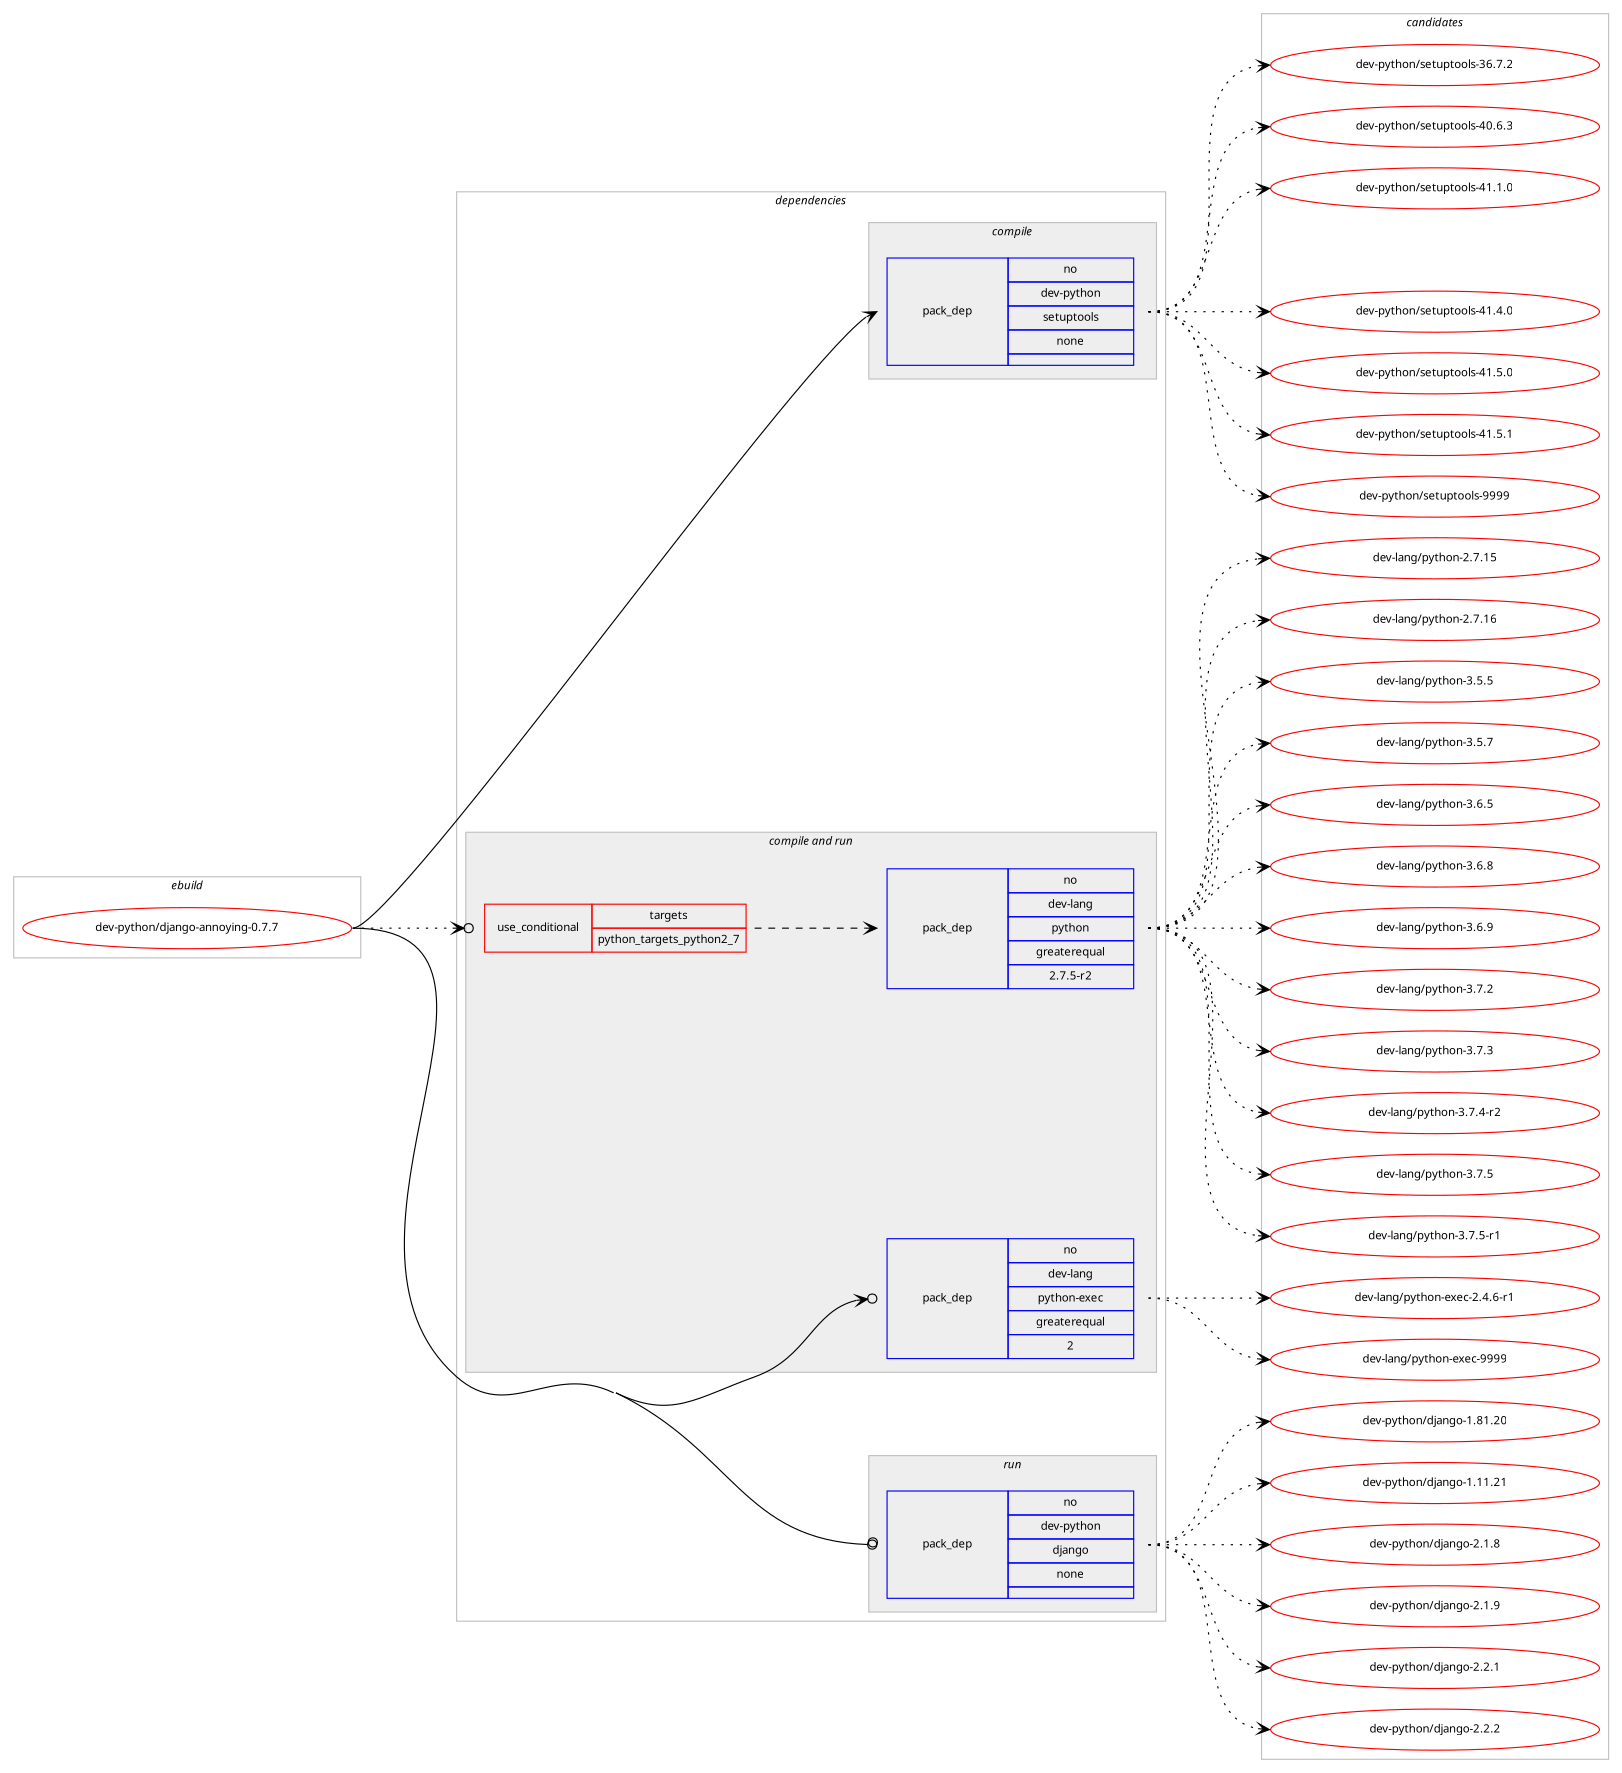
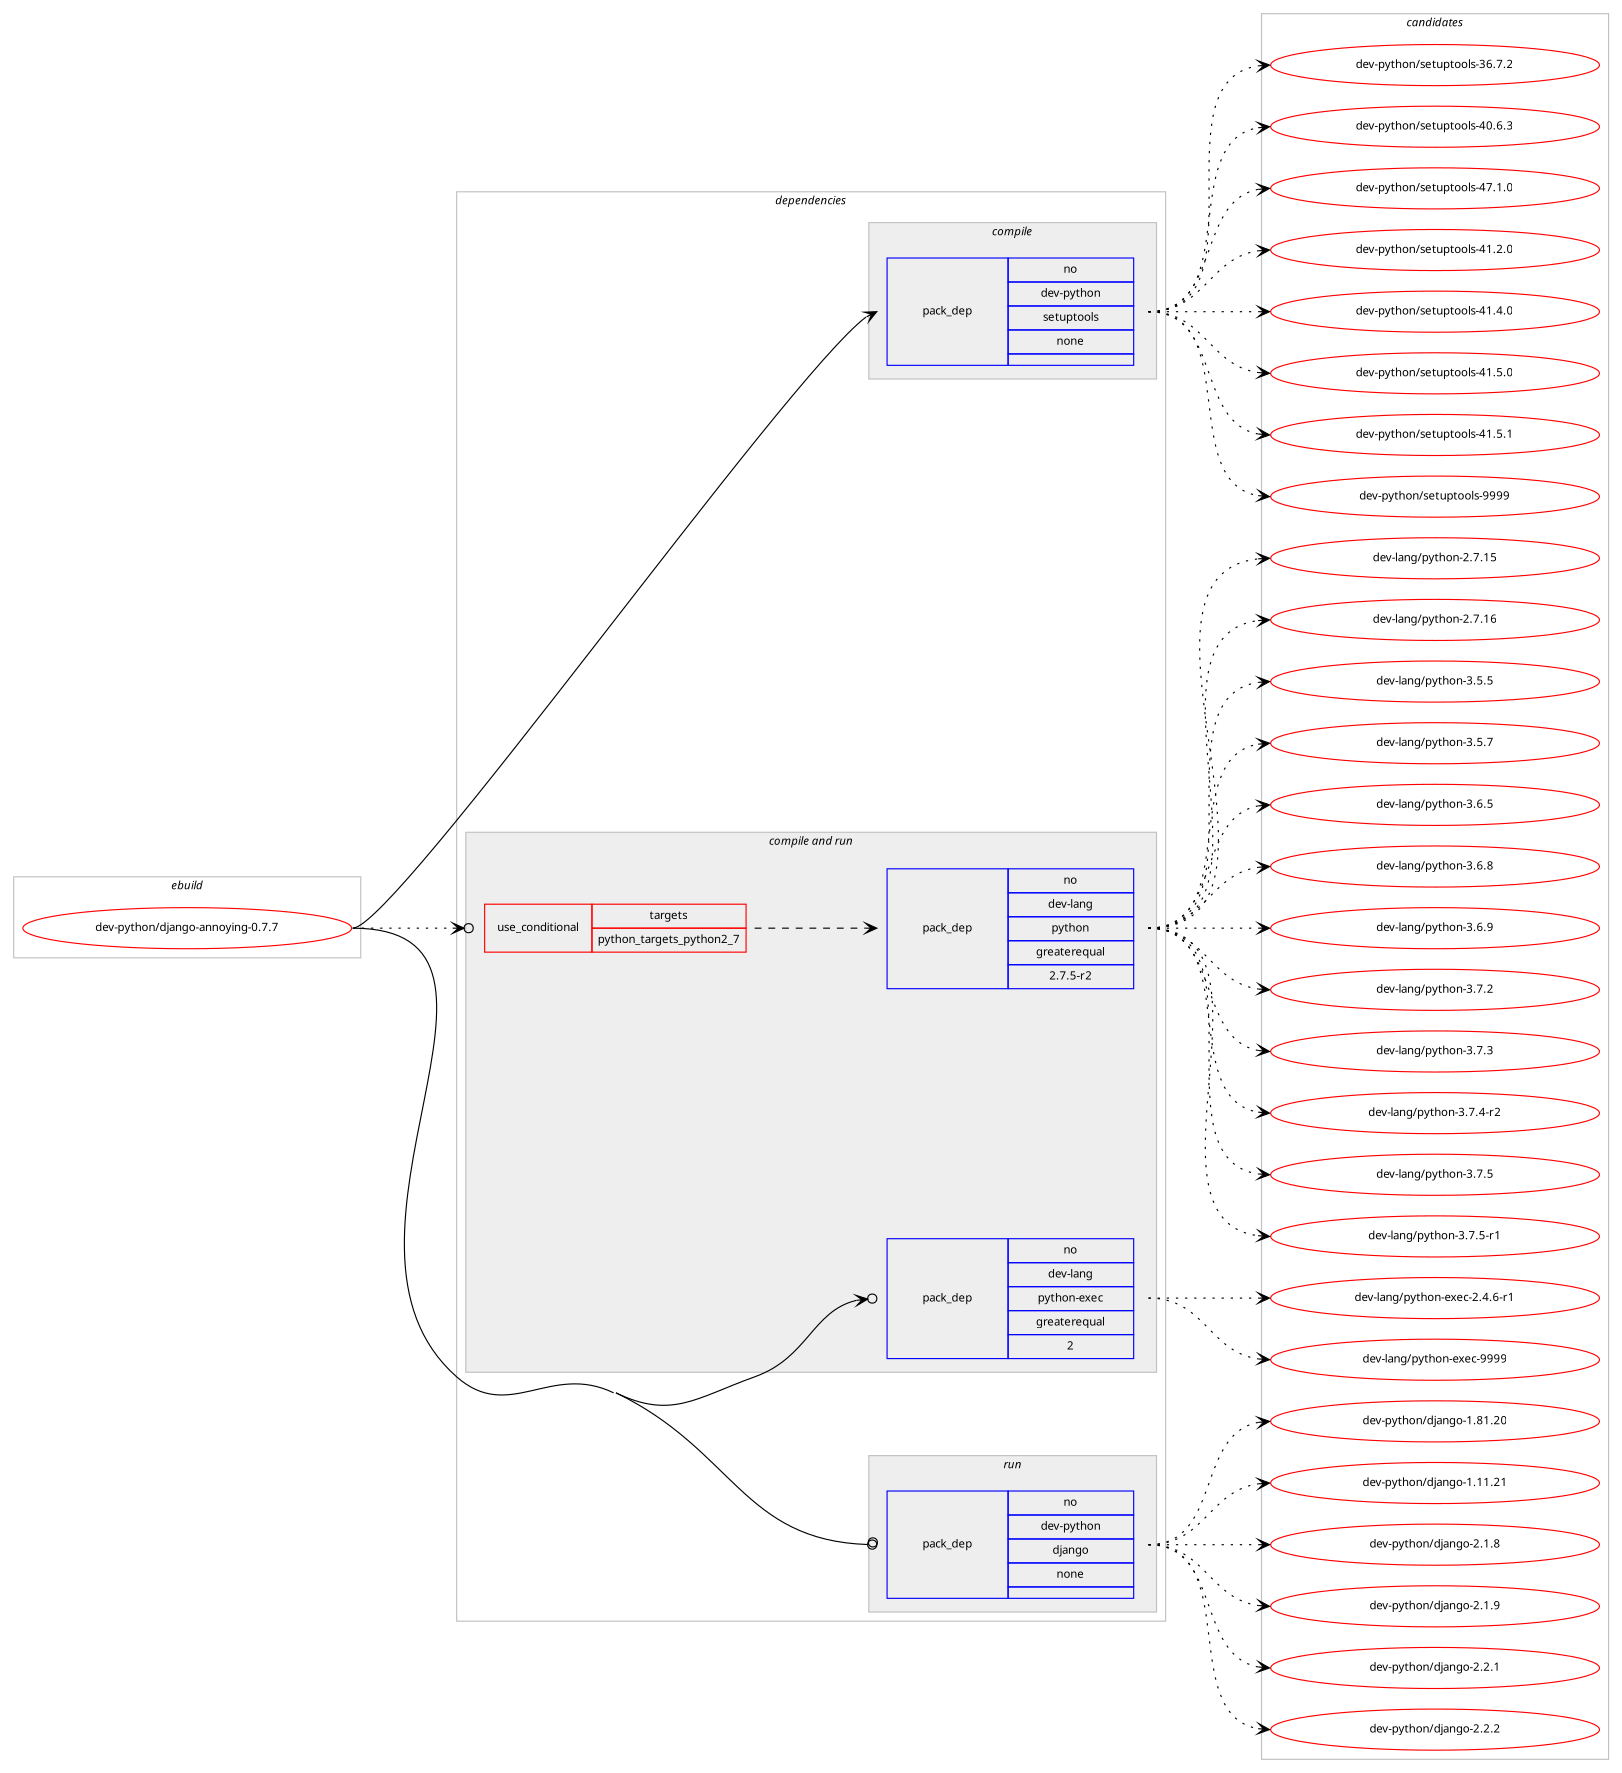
(1435, 188) -> (1435, 188)
none -> (1435, 250)
